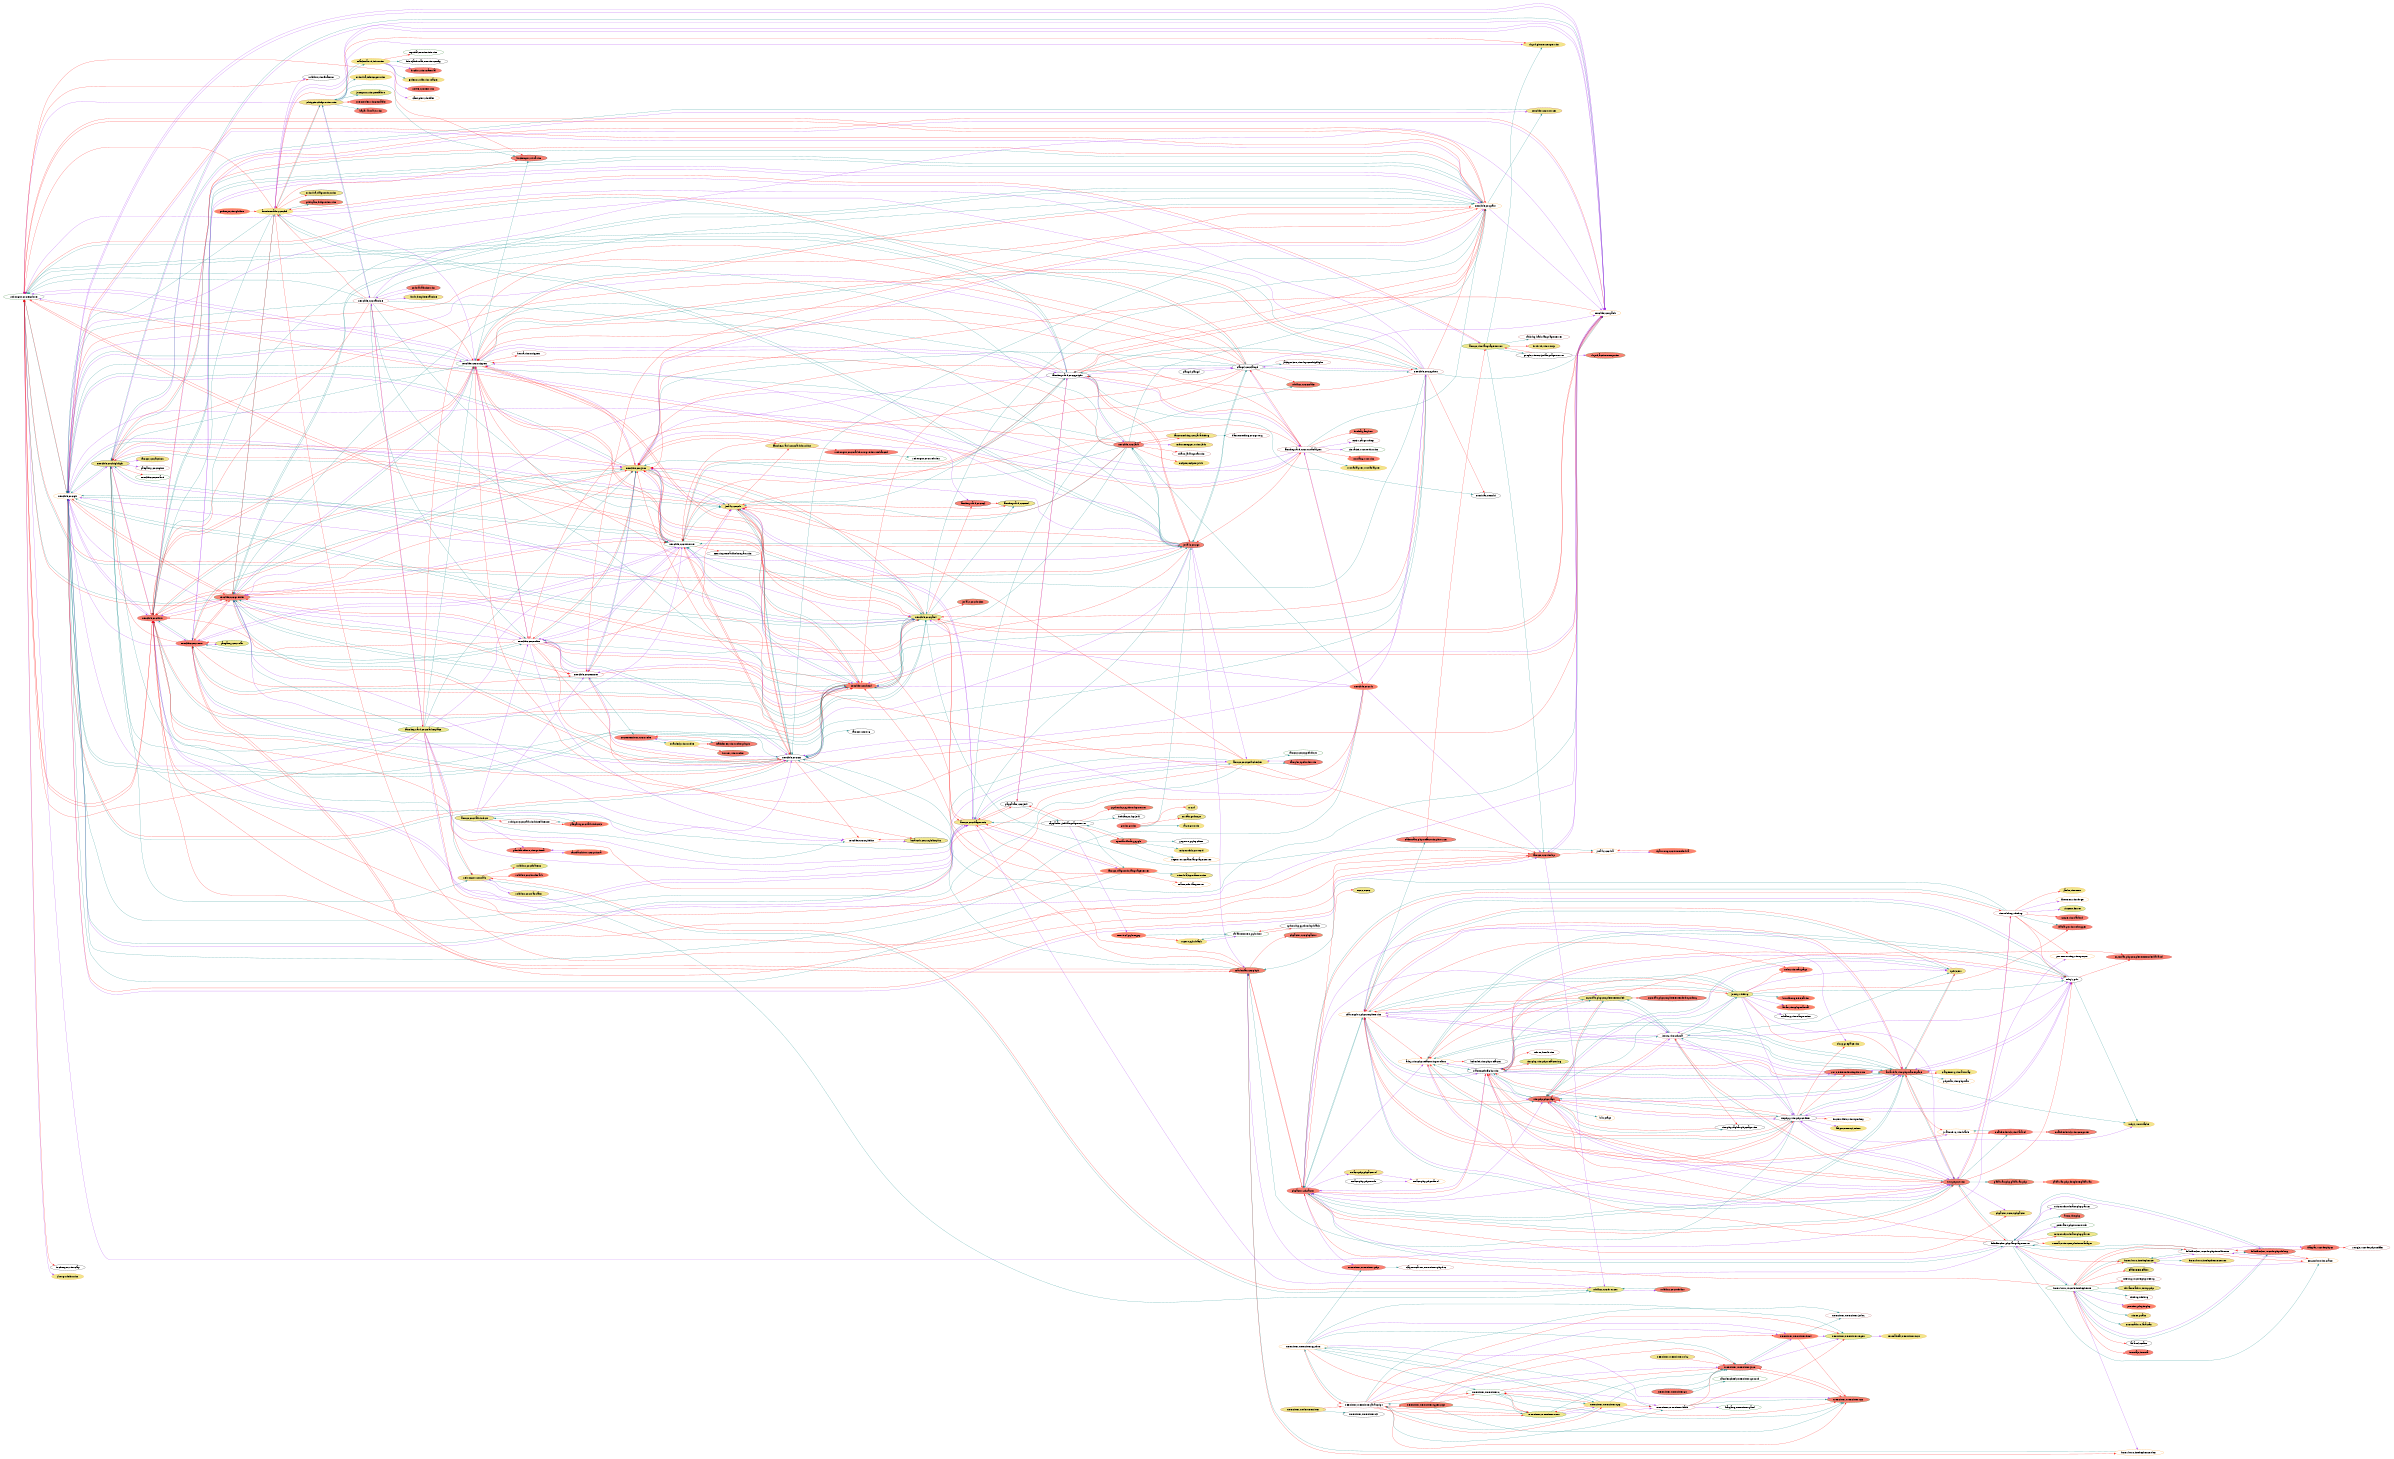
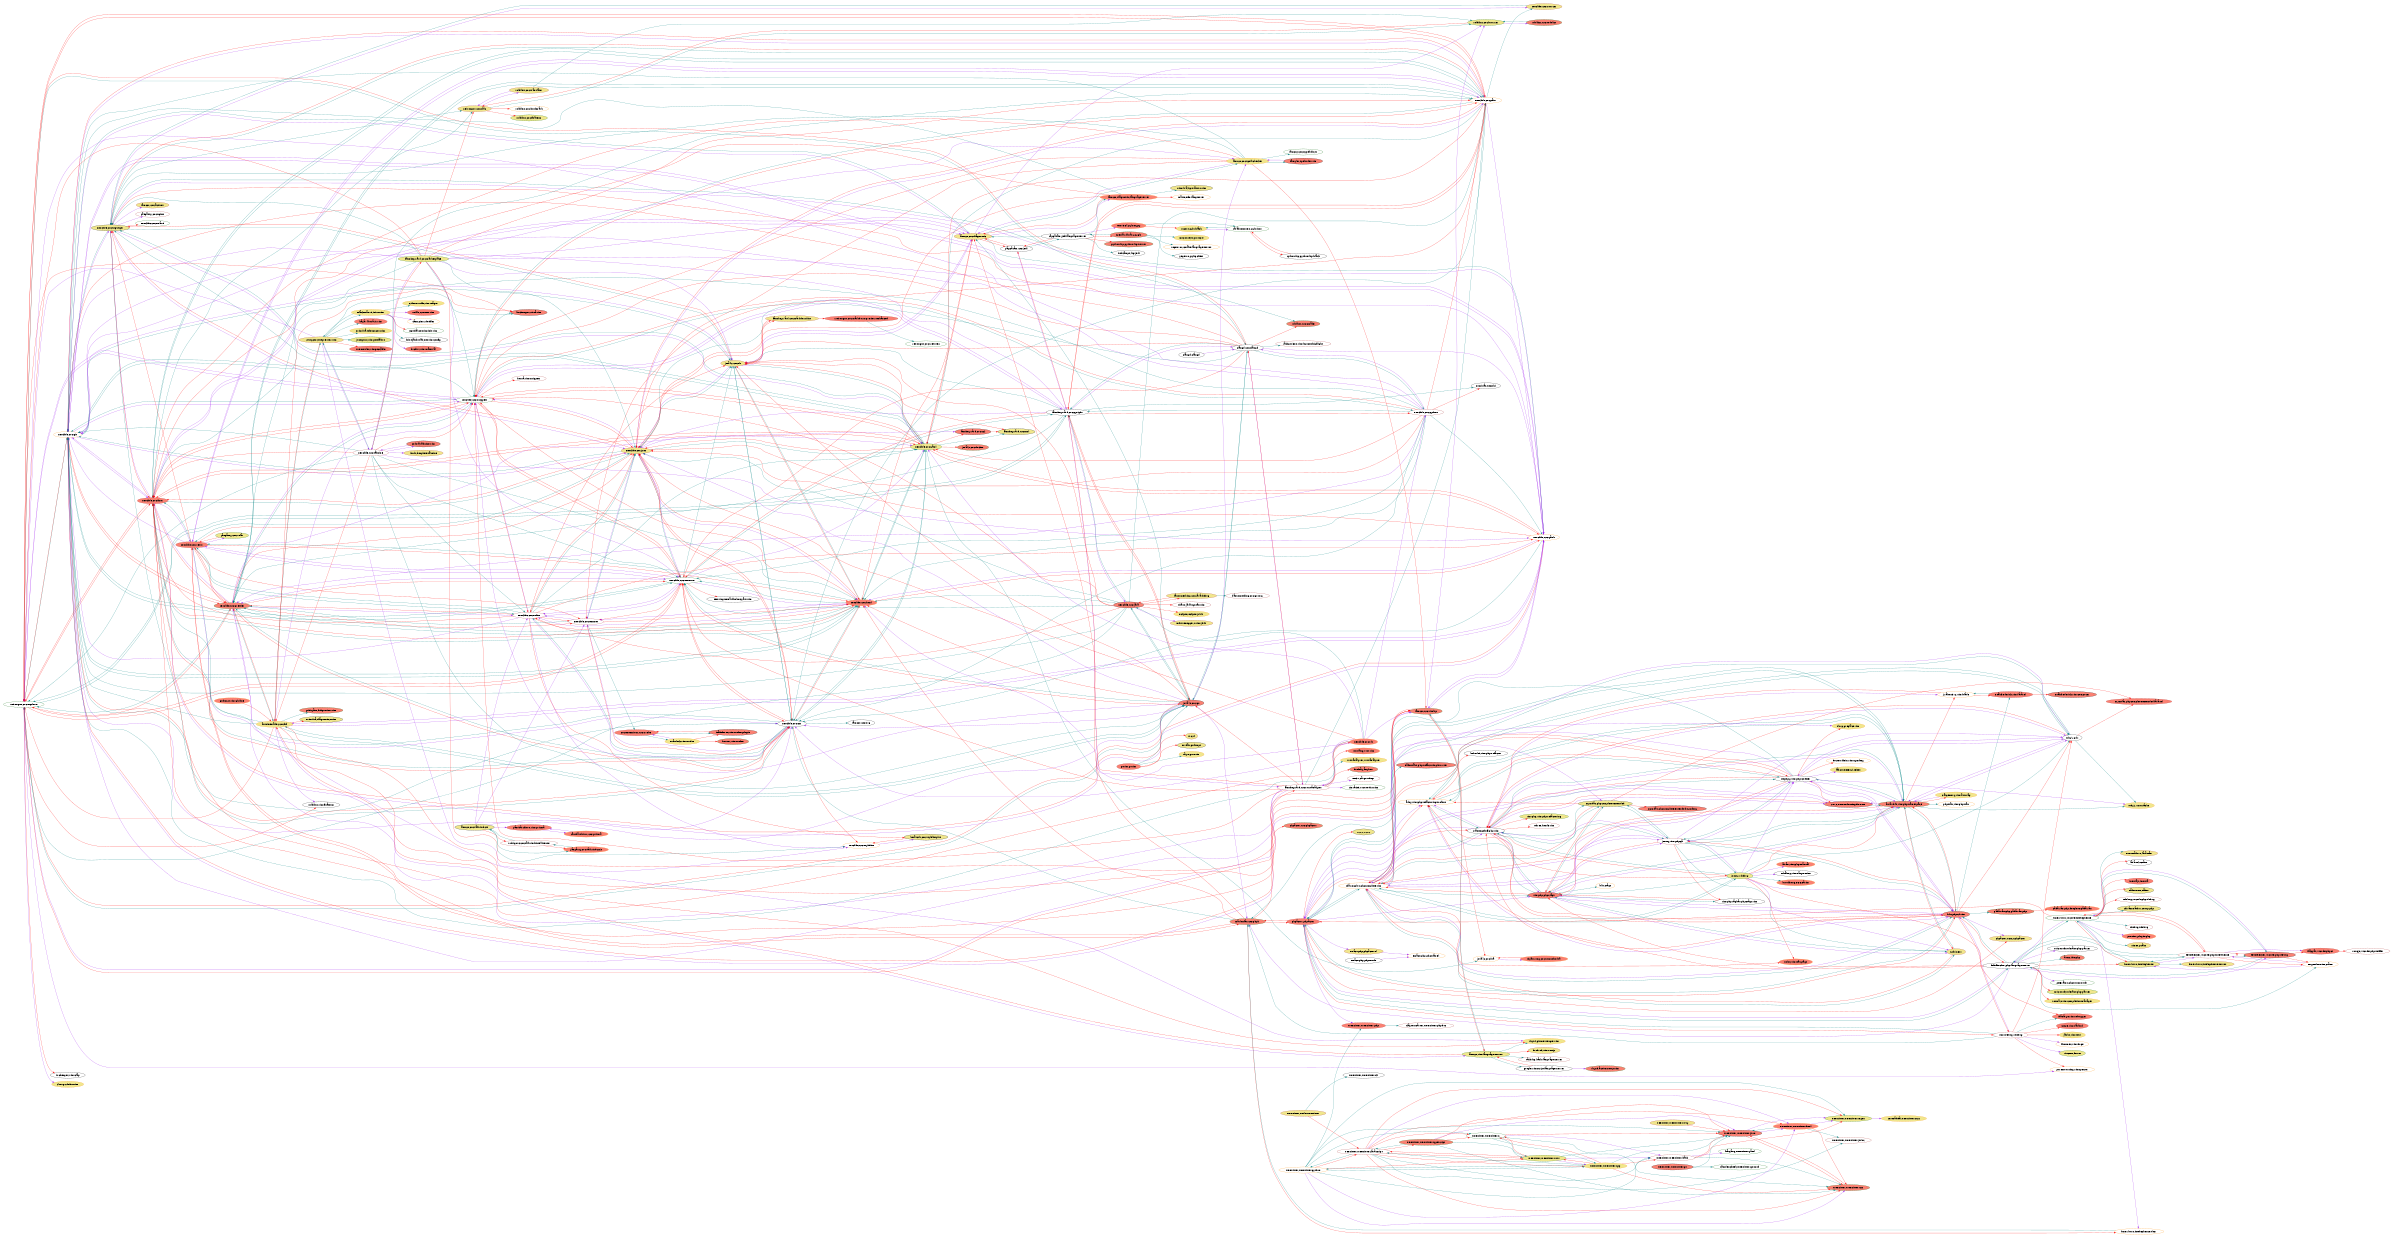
(1450, 593) -> (1461, 879)
(529, 875) -> (529, 109)
